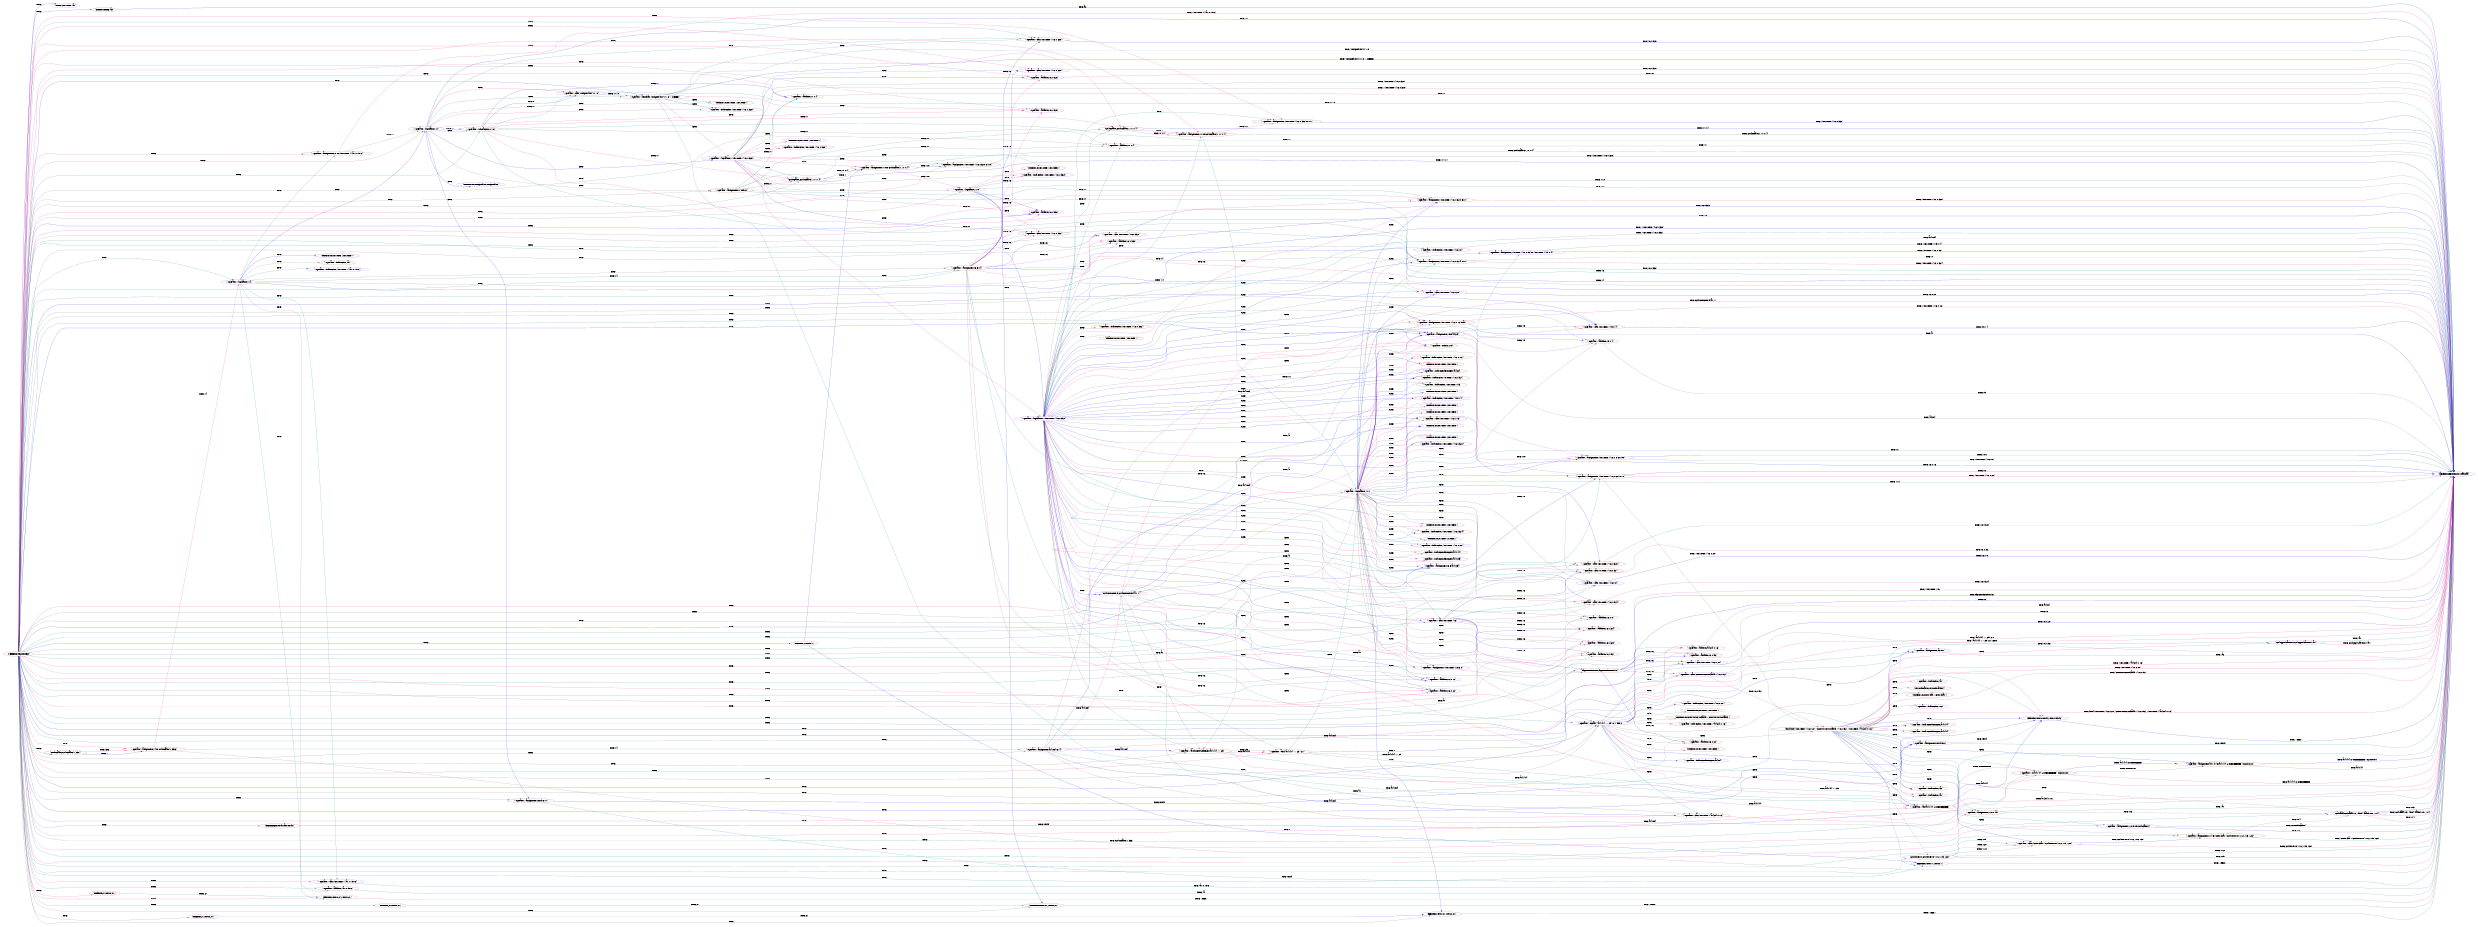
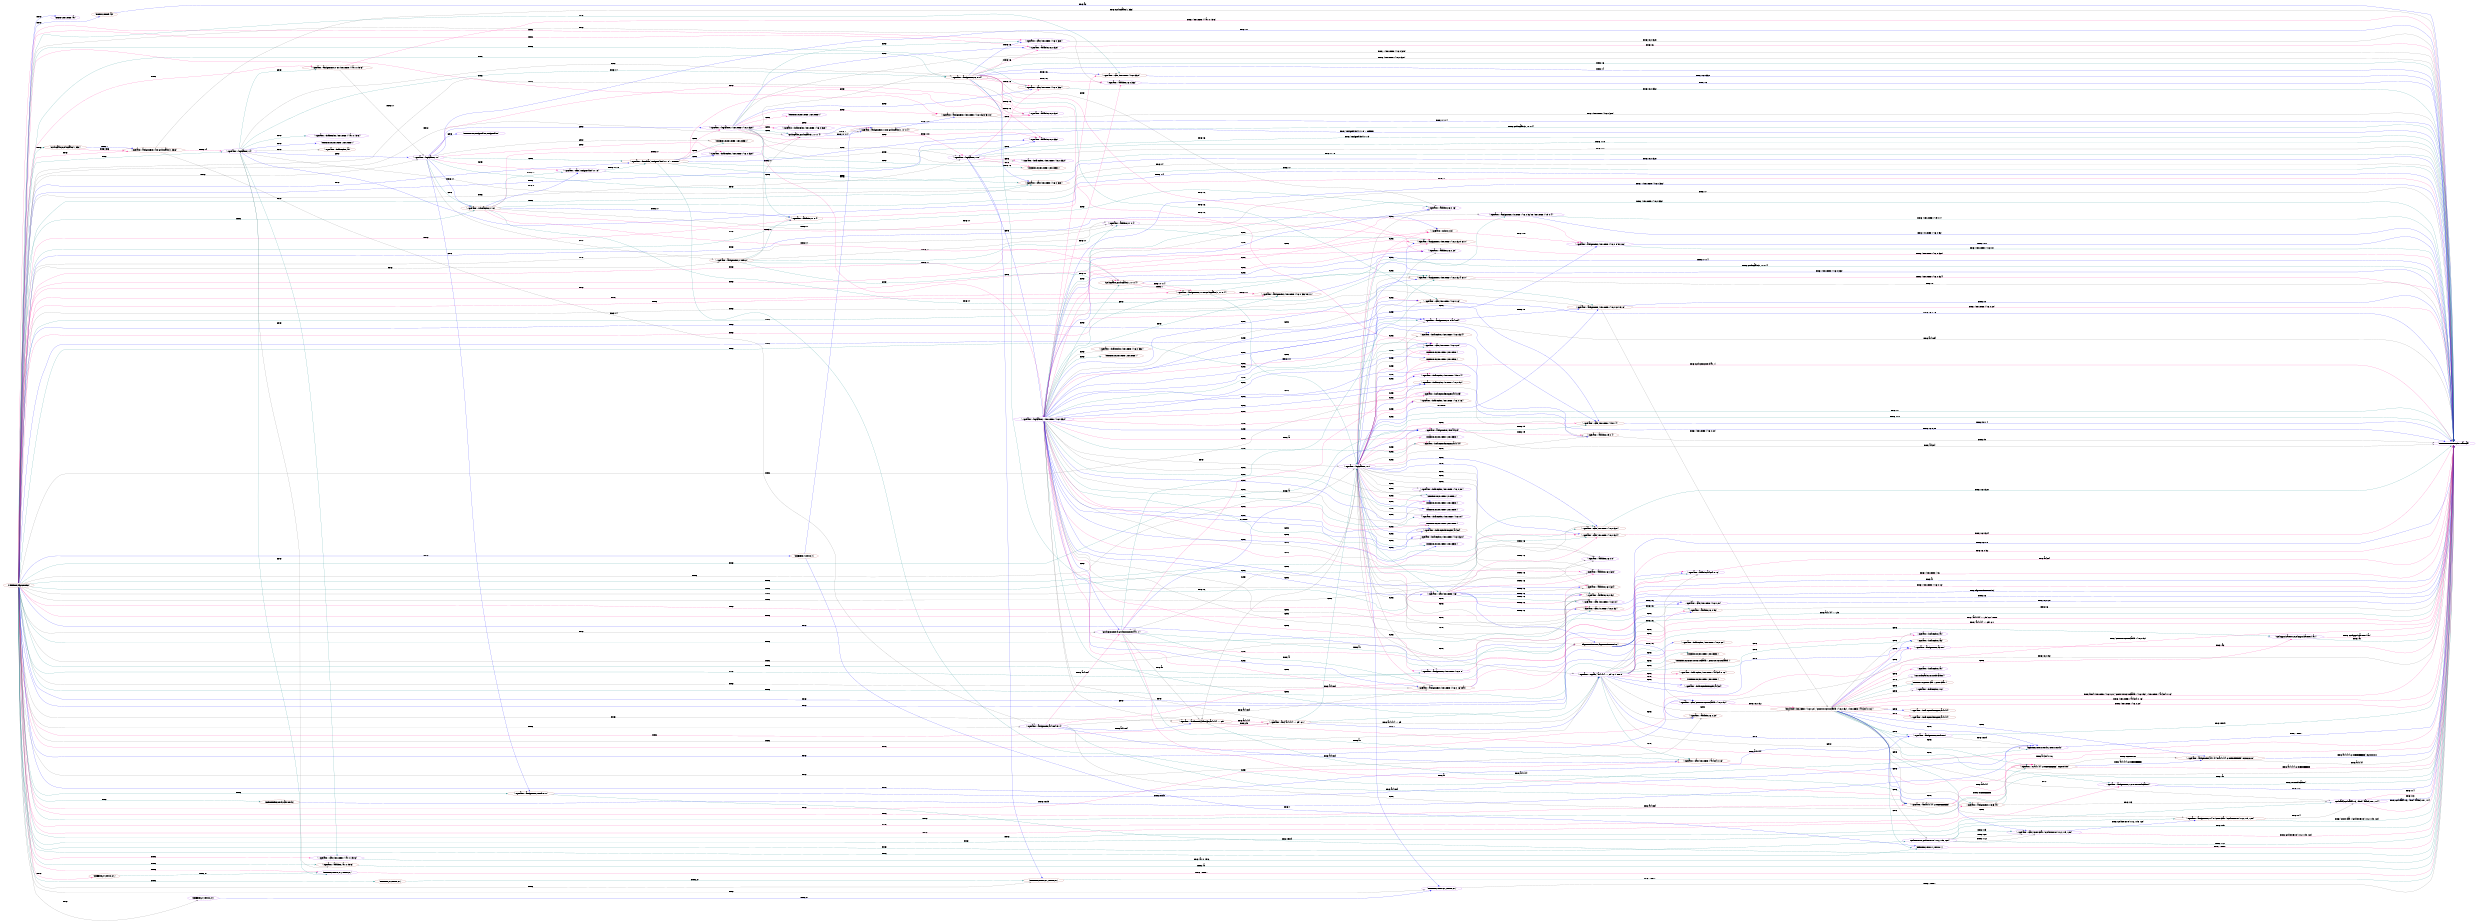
(2058, 238) -> (1987, 339)
(1442, 385) -> none
(1442, 474) -> (1442, 405)
(1196, 511) -> none
none -> (880, 626)
(961, 740) -> (913, 747)
